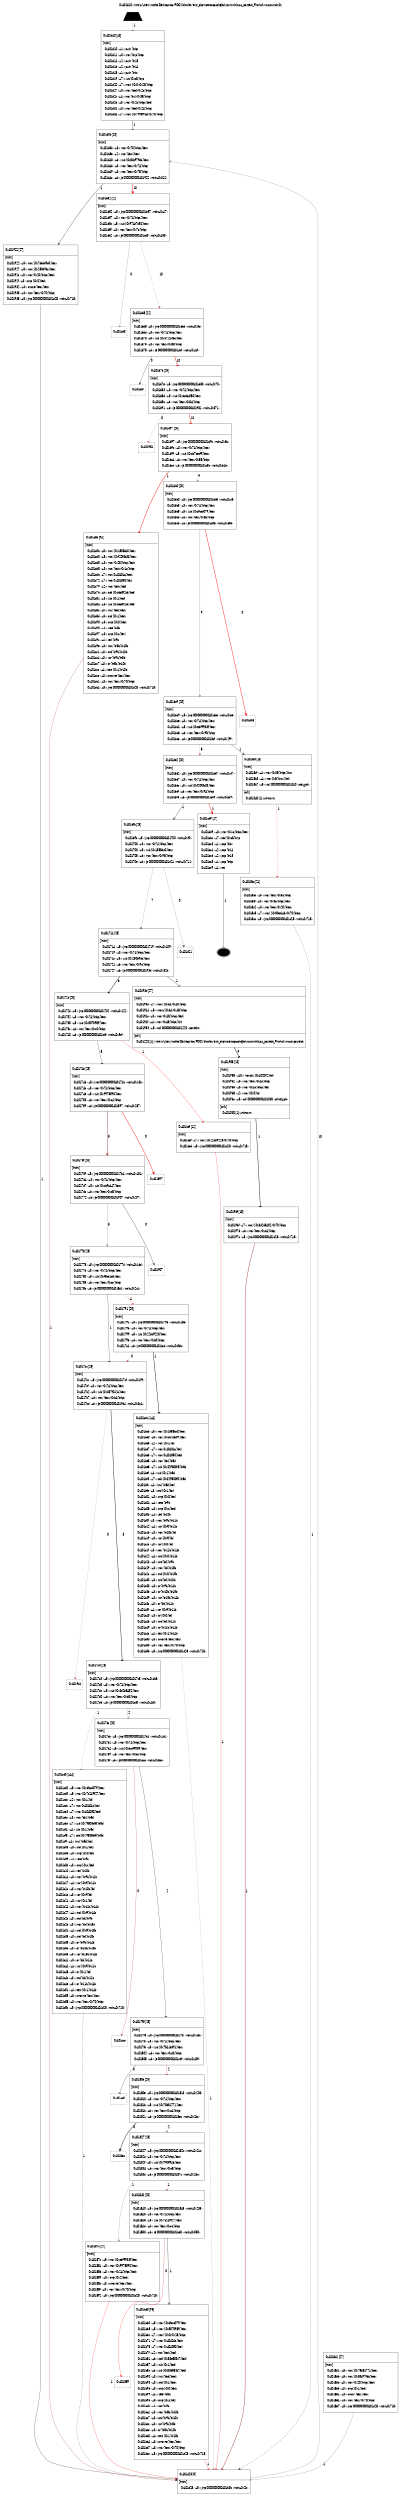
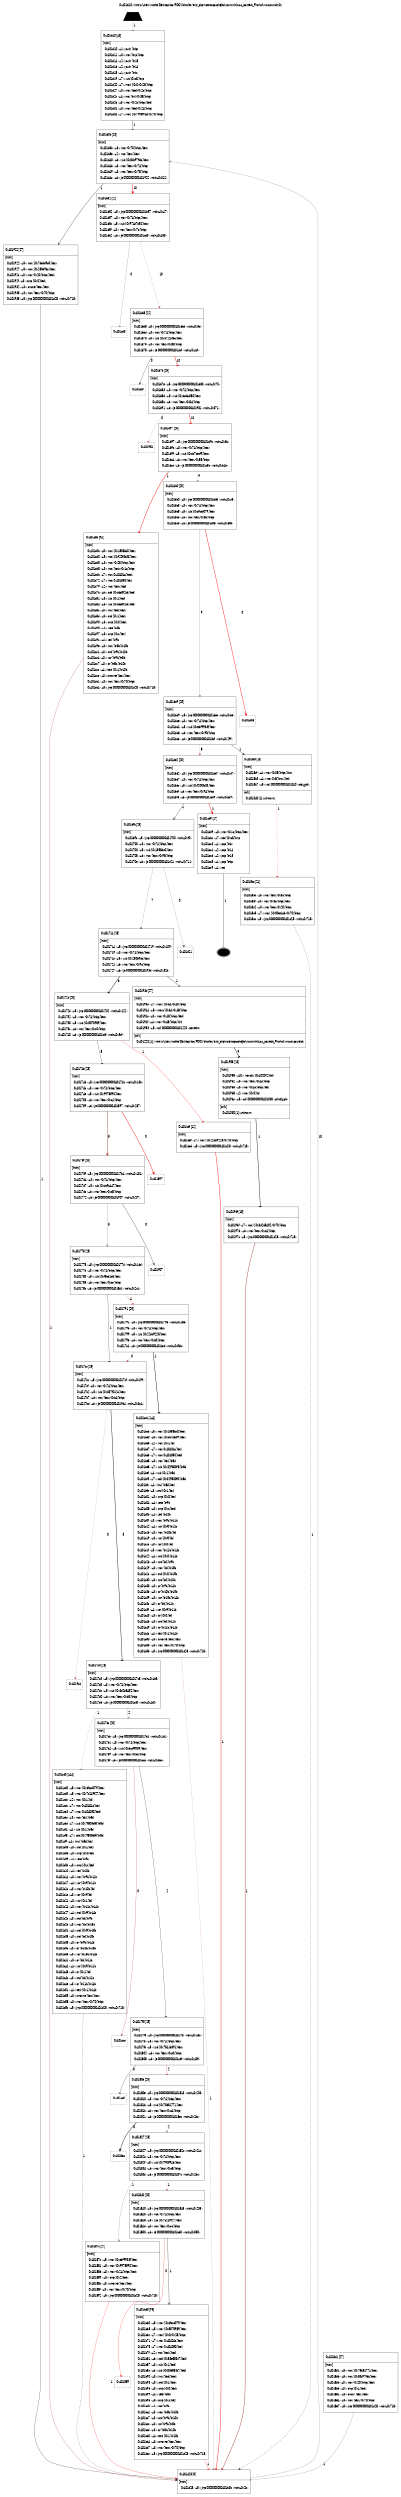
(221, 1810) -> (221, 1810)
